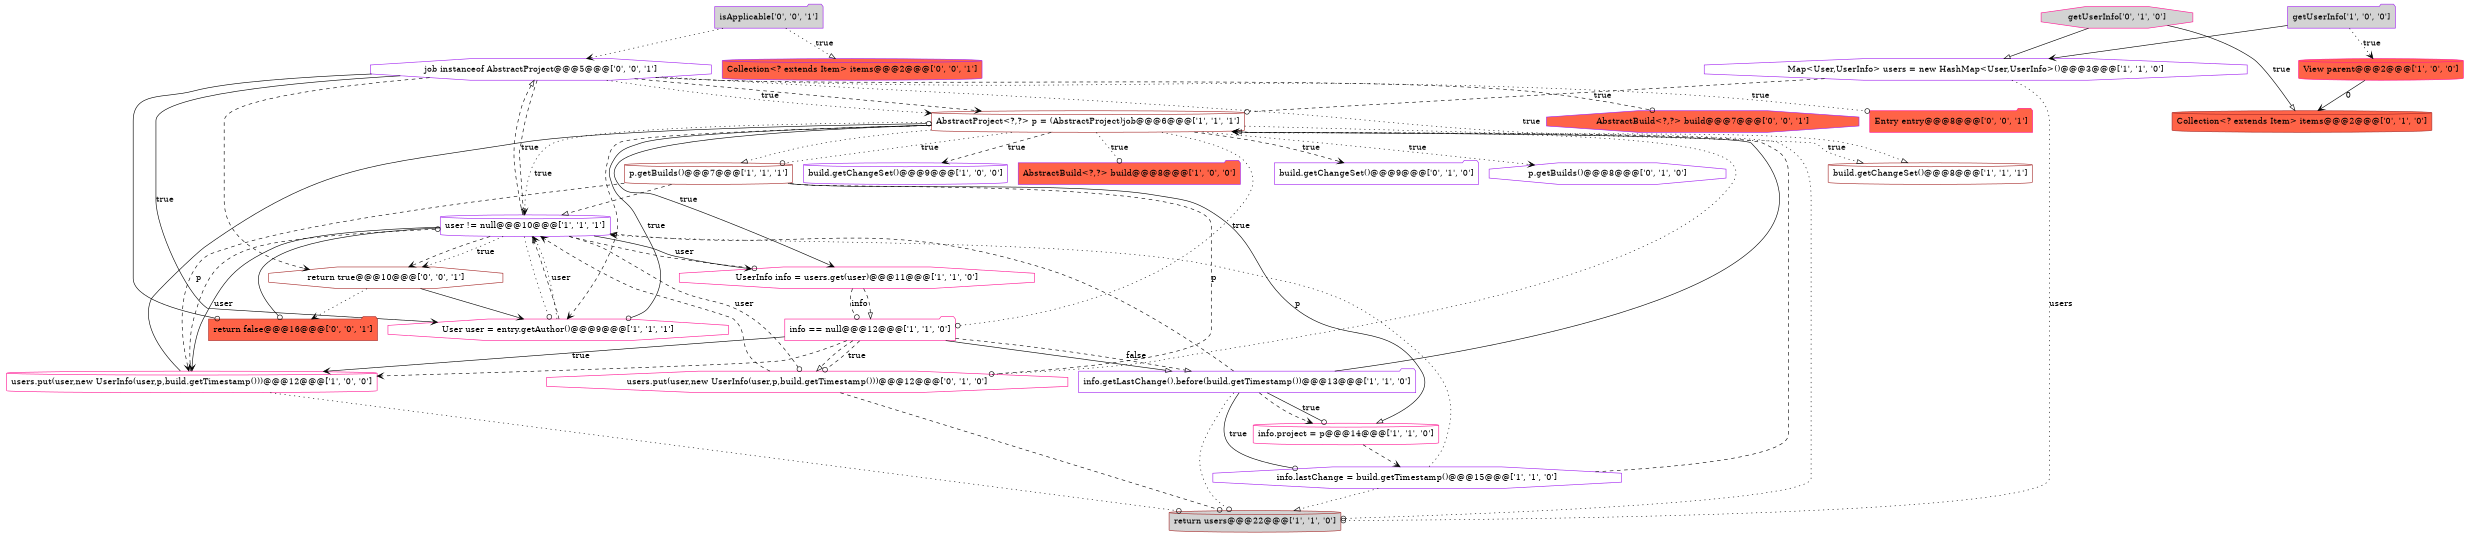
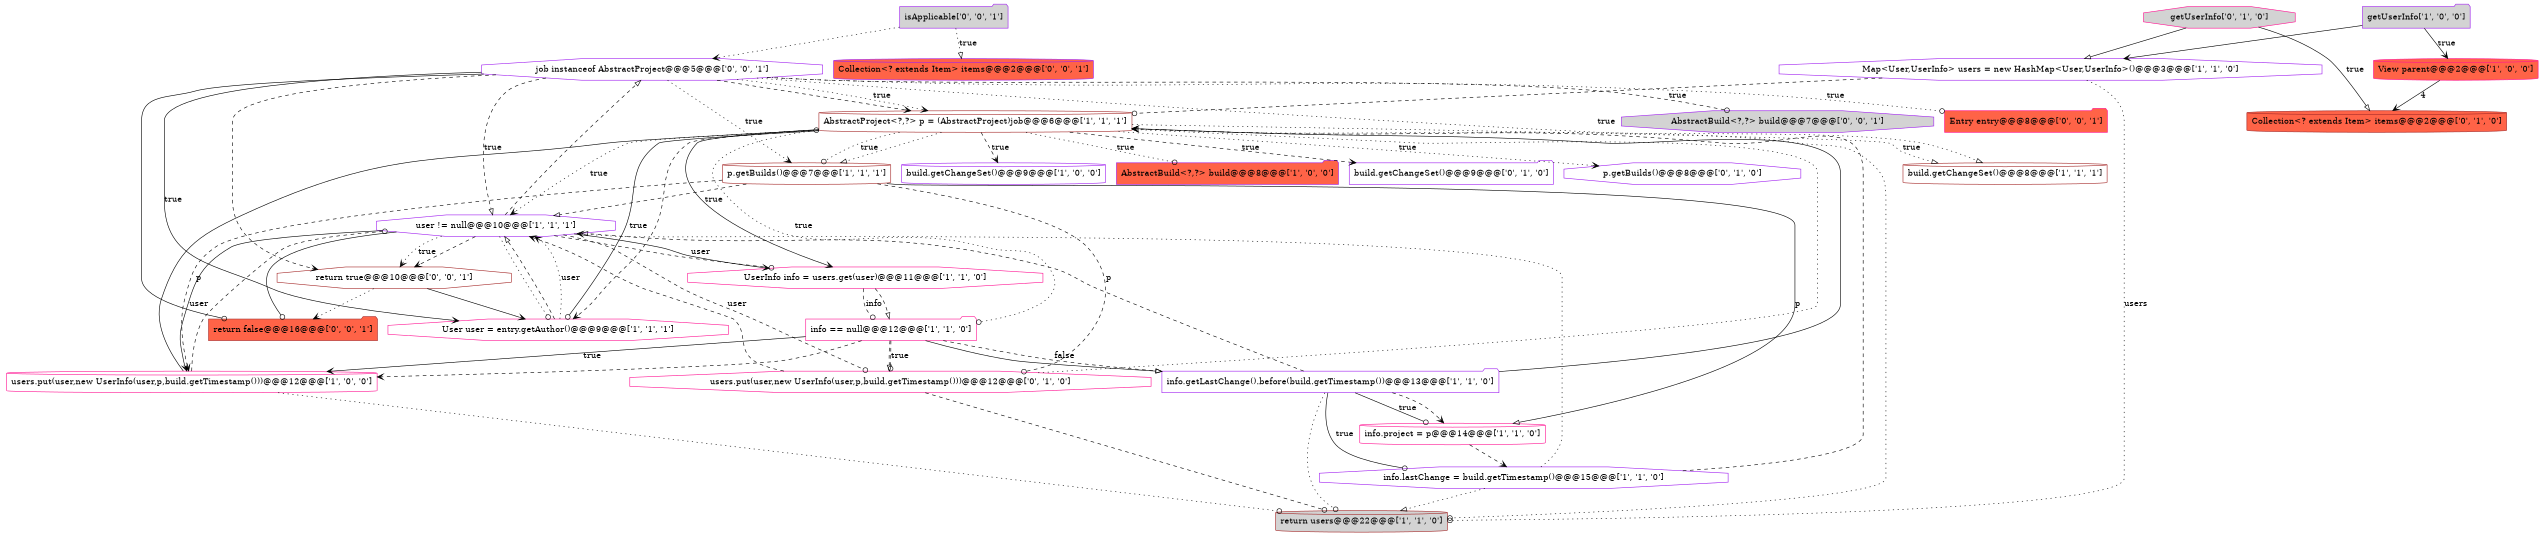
(2359, 41) -> (2434, 41)
(2349, 95) -> (2423, 95)
none -> (727, 120)
(1703, 122) -> (1778, 122)
(525, 226) -> (496, 226)
